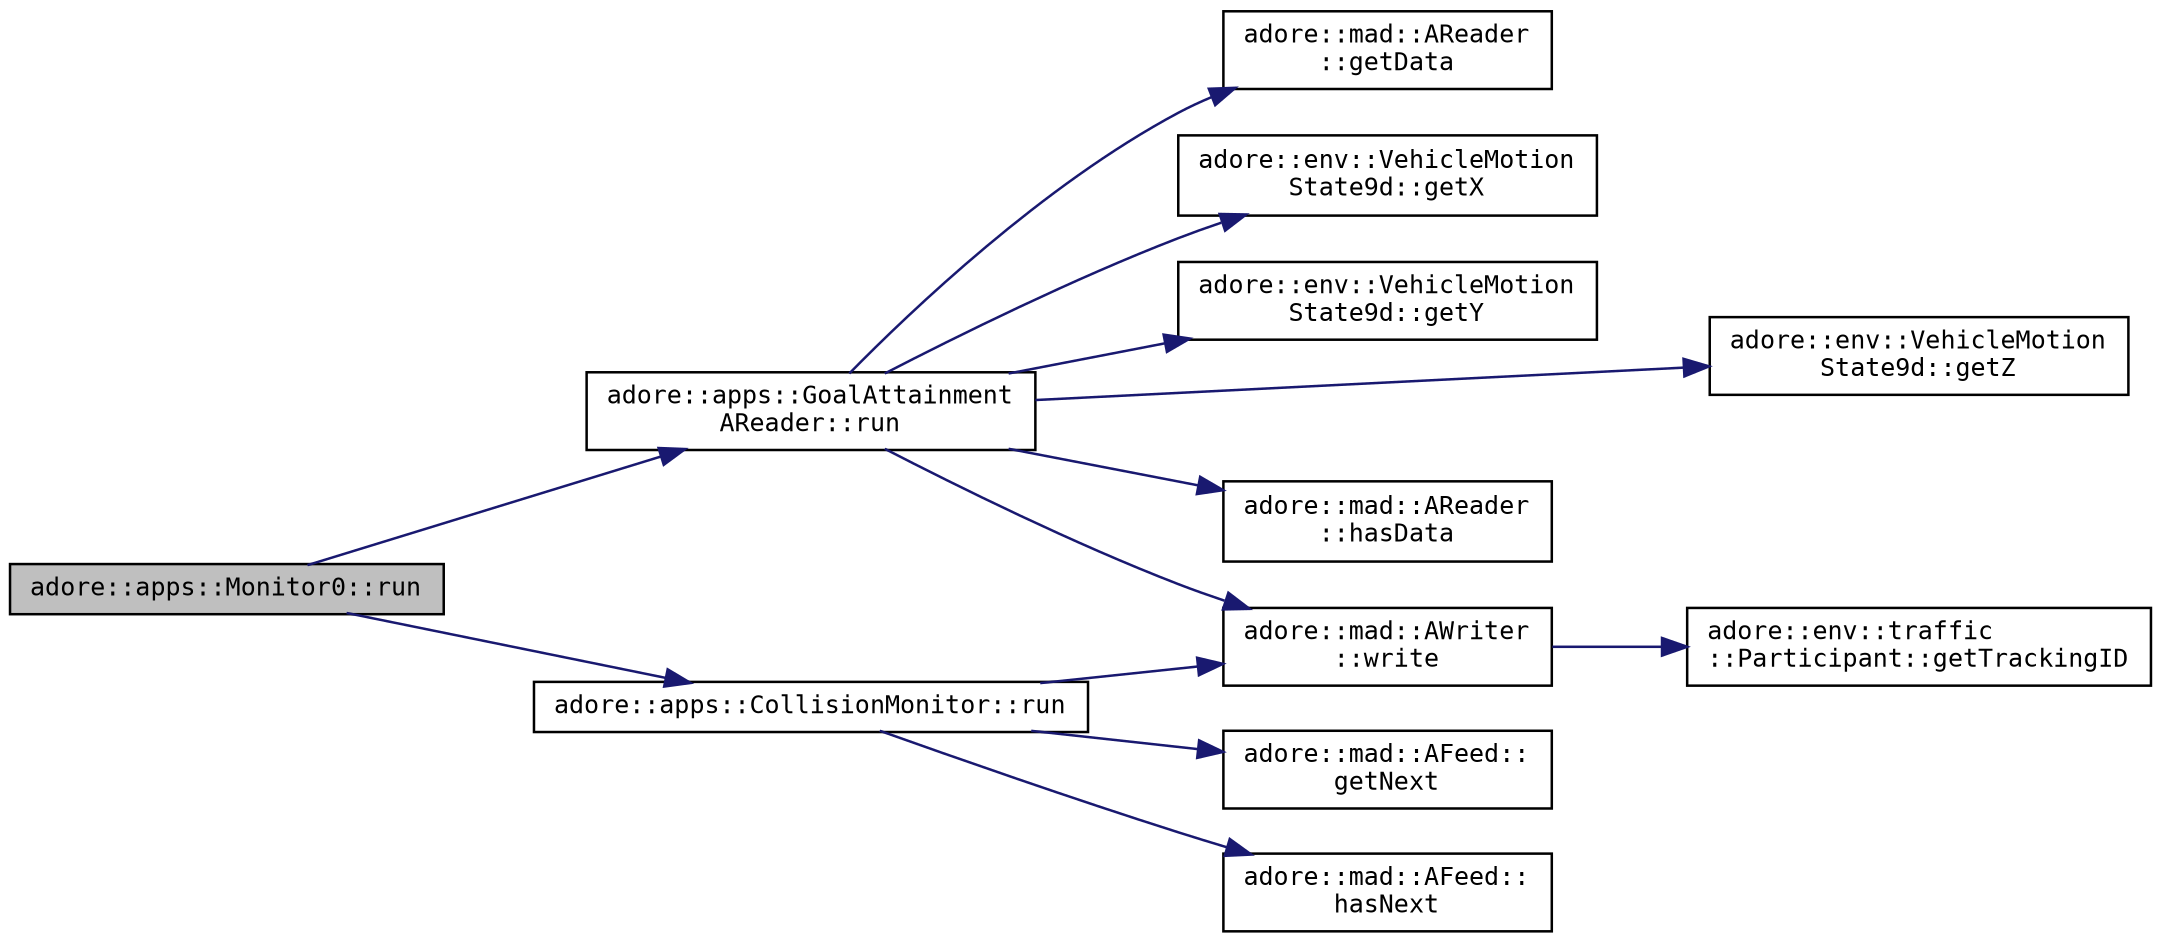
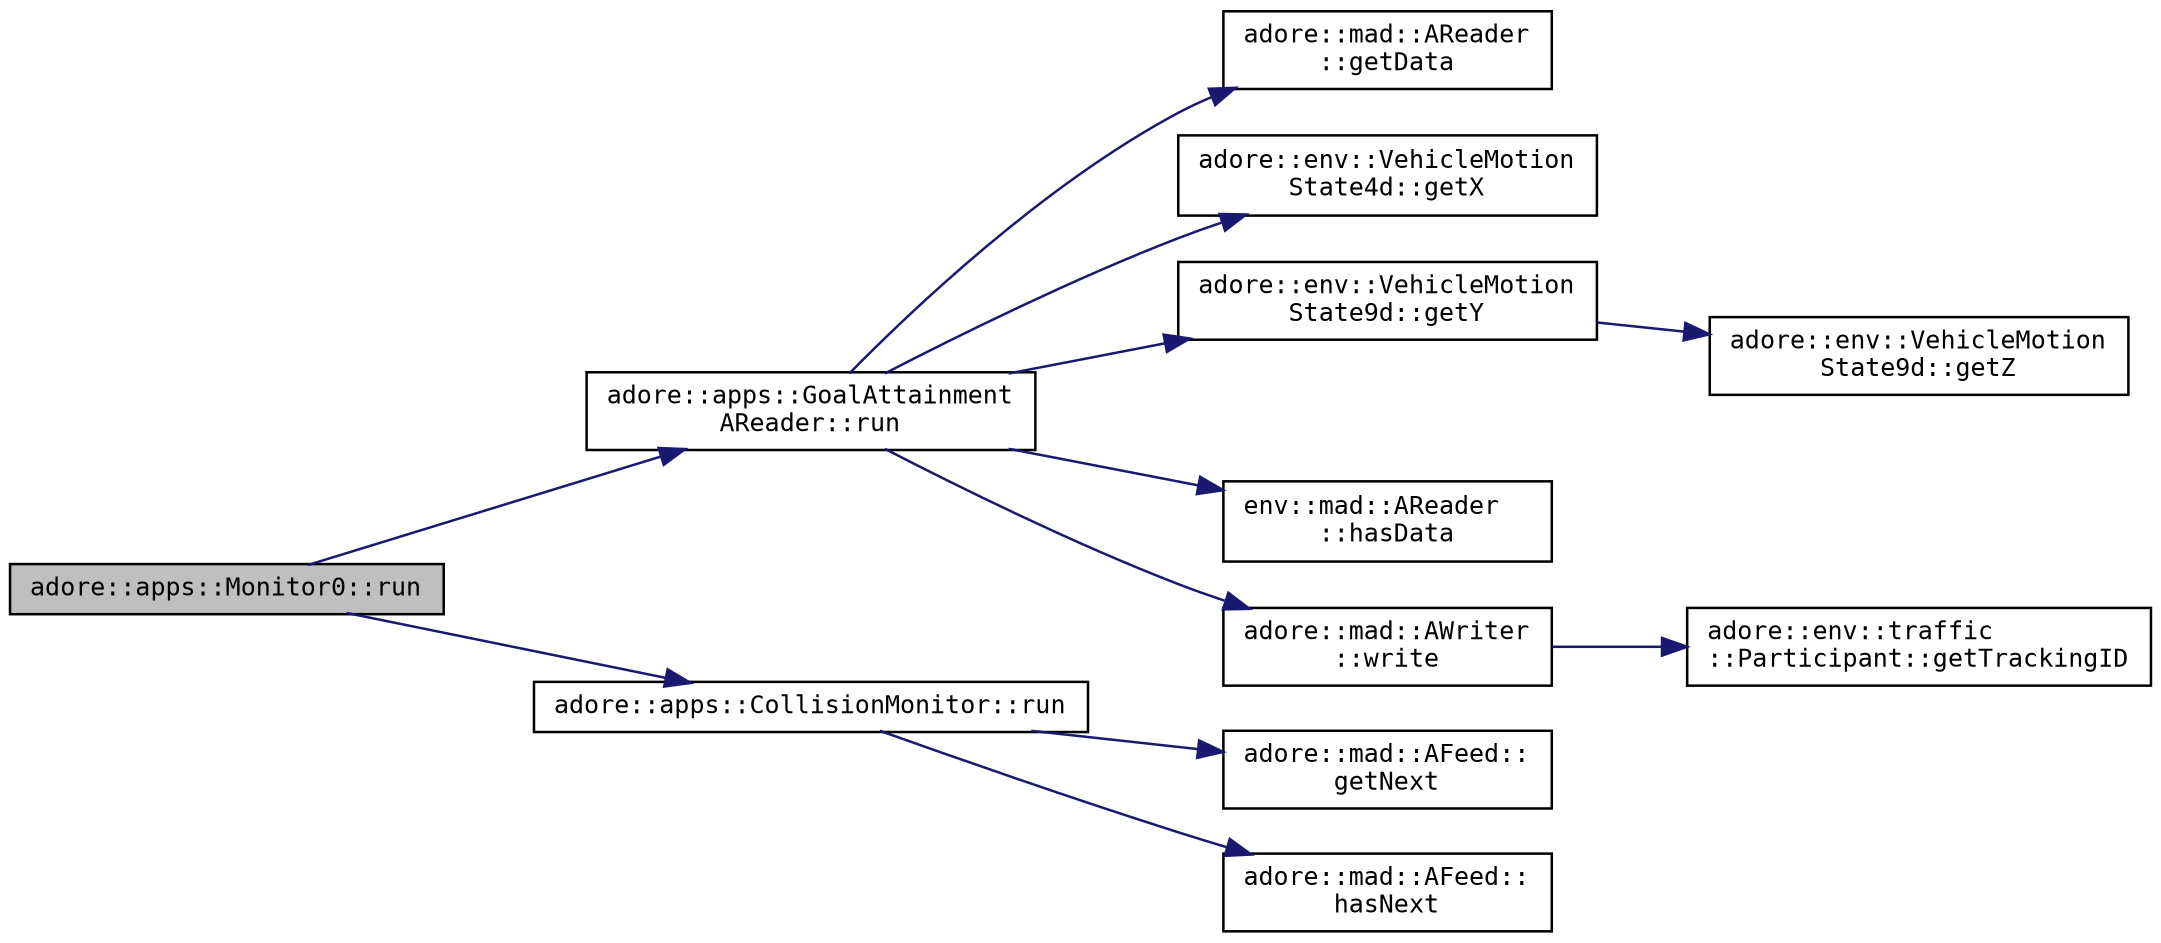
(1388, 175) -> (1388, 175)
(1360, 384) -> (1641, 327)
(1388, 521) -> (1388, 521)
(1119, 675) -> none
